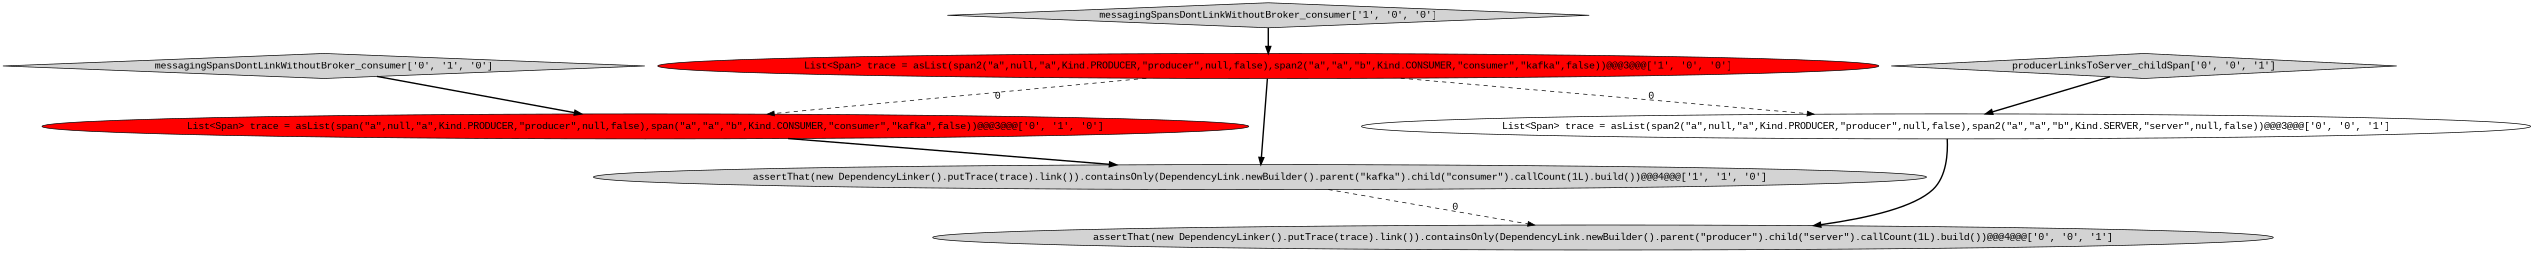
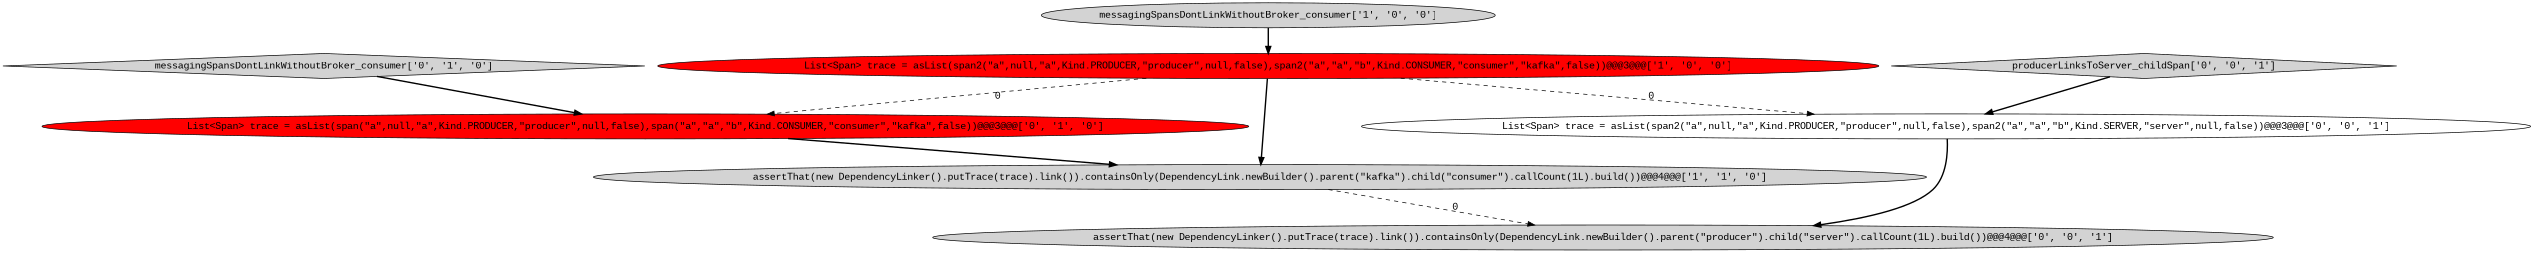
(1268, 15) -> (1268, 15)
